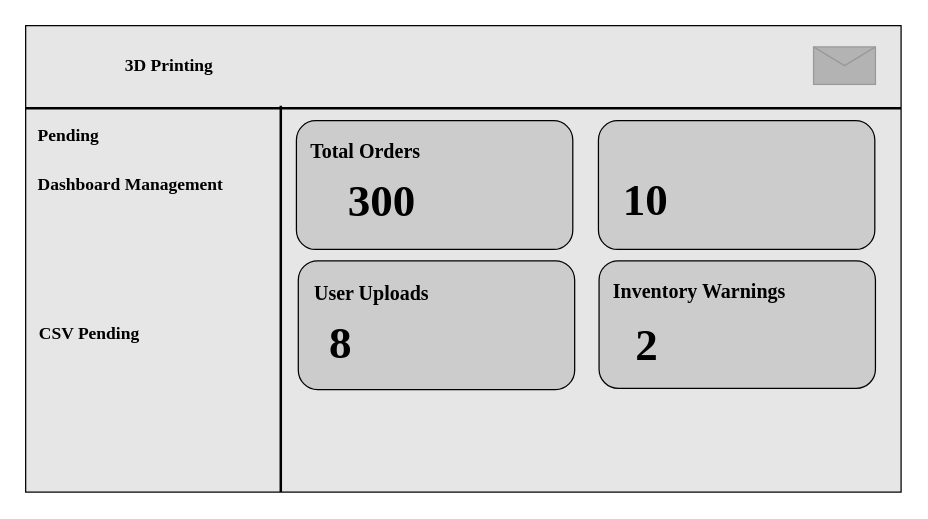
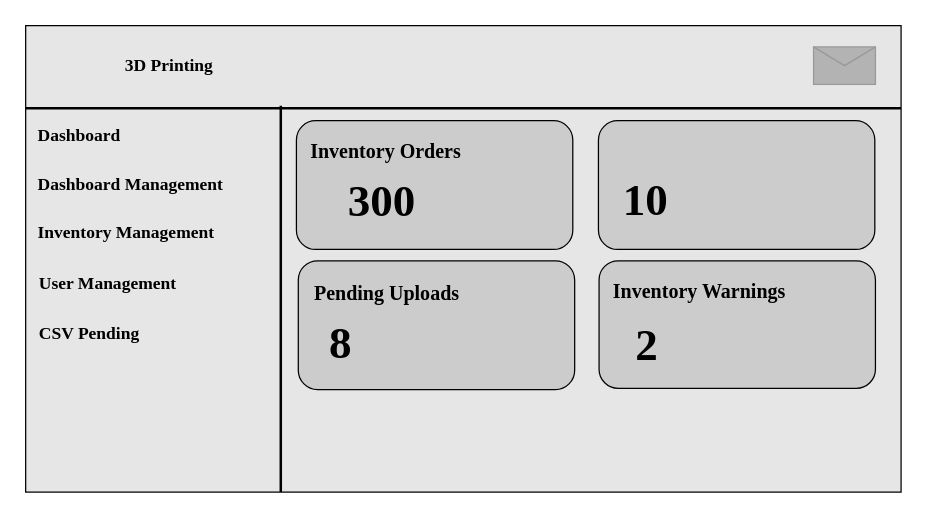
(66, 137) -> (76, 137)
(357, 151) -> (376, 151)
none -> (154, 233)
none -> (151, 284)
(361, 293) -> (372, 293)
